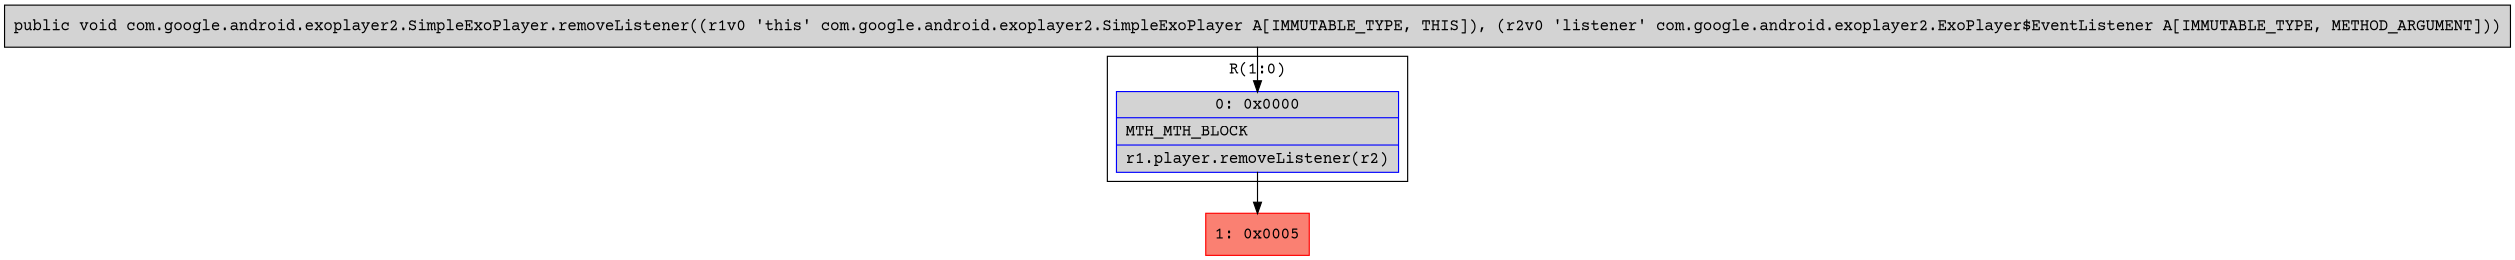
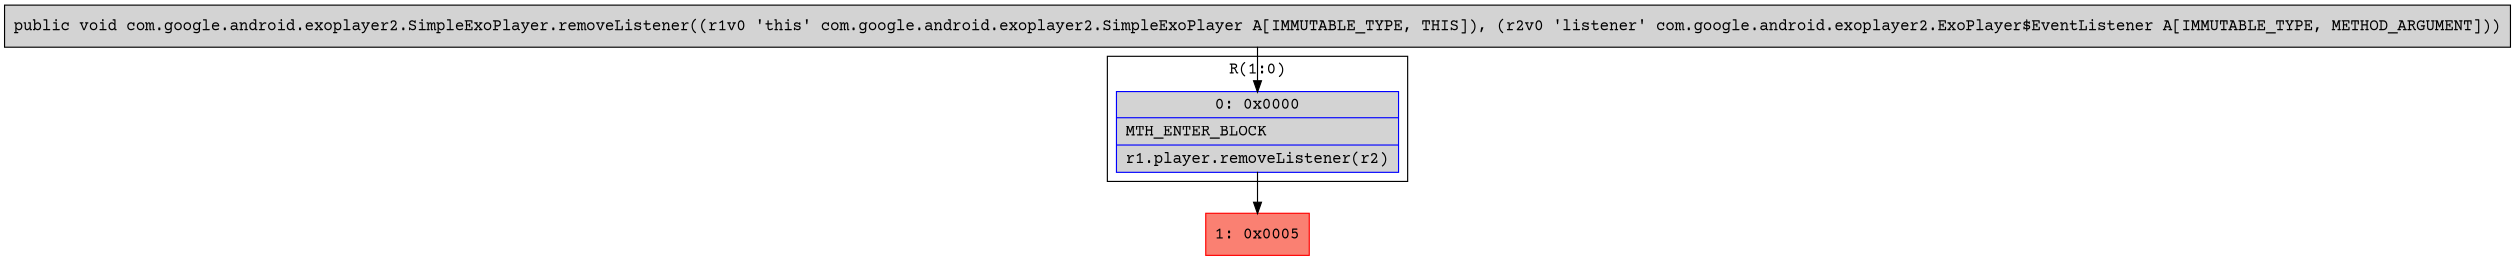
(1187, 131) -> (1196, 131)
